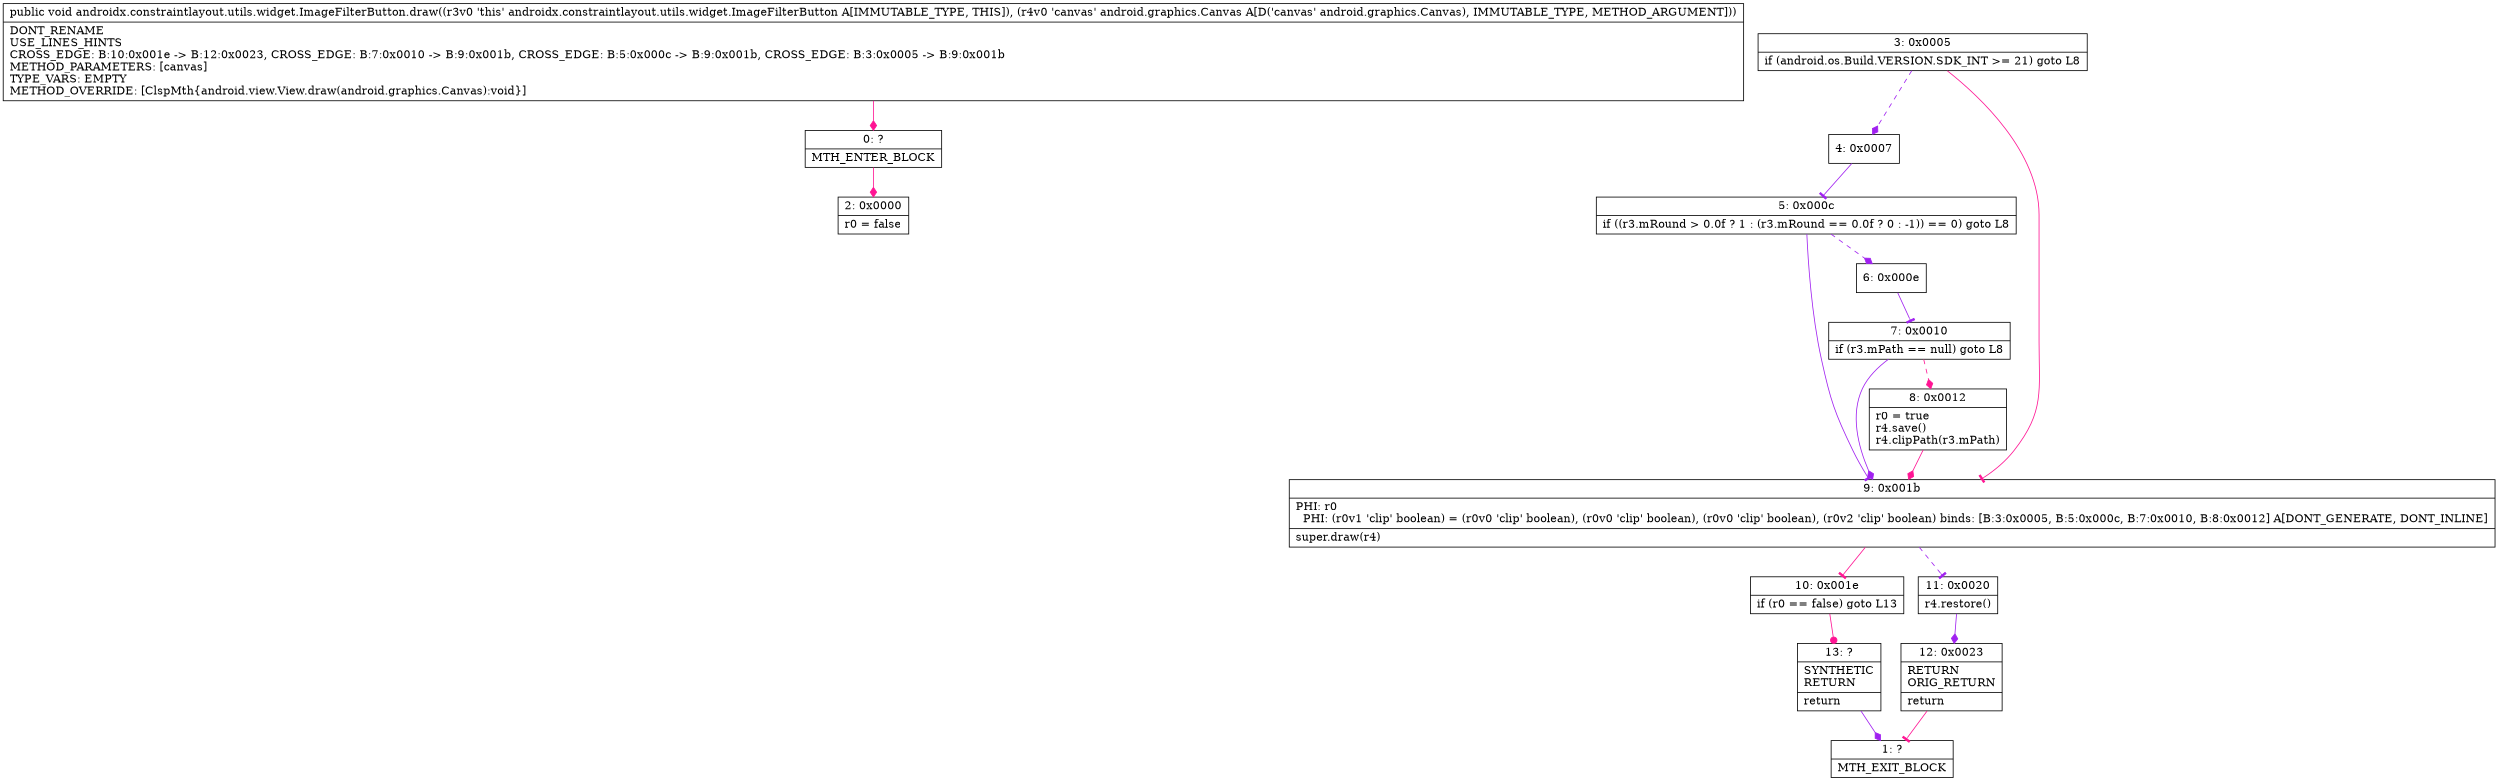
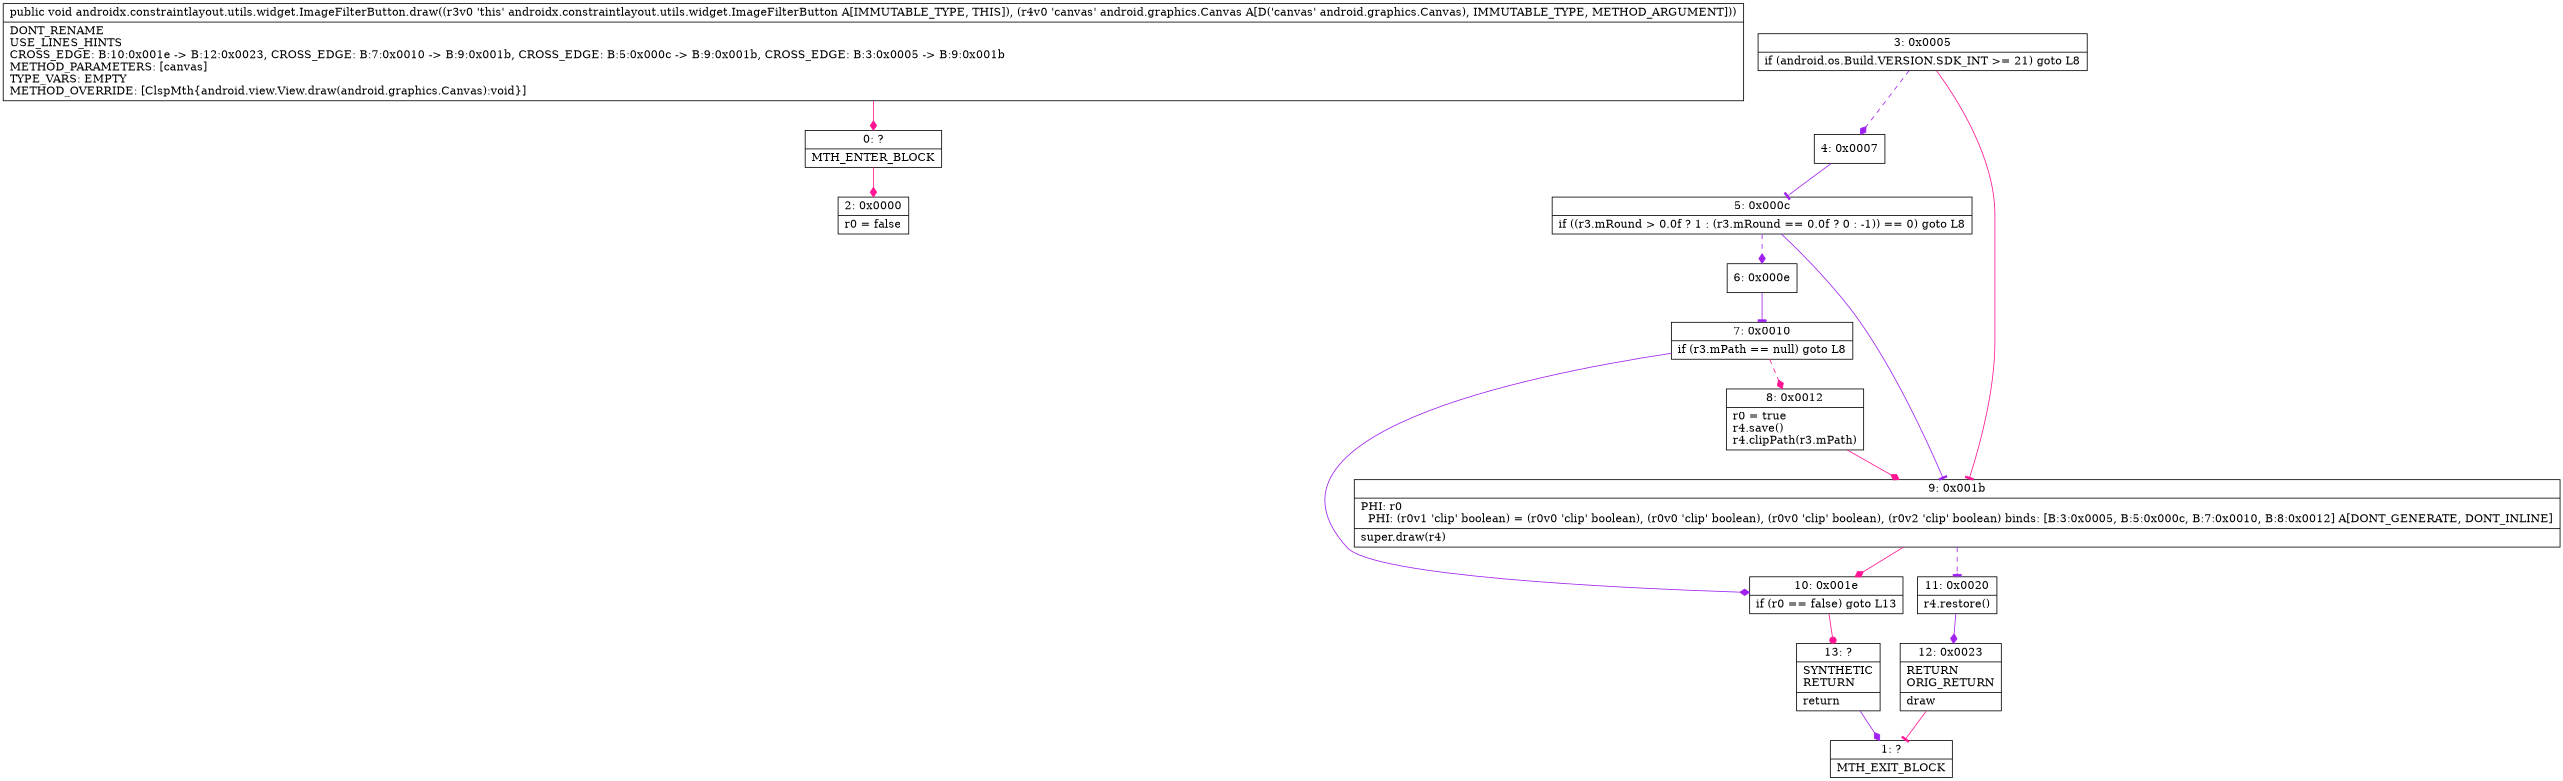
(1857, 410) -> (1335, 526)
(1855, 560) -> (1883, 559)
(1926, 701) -> (1921, 701)
